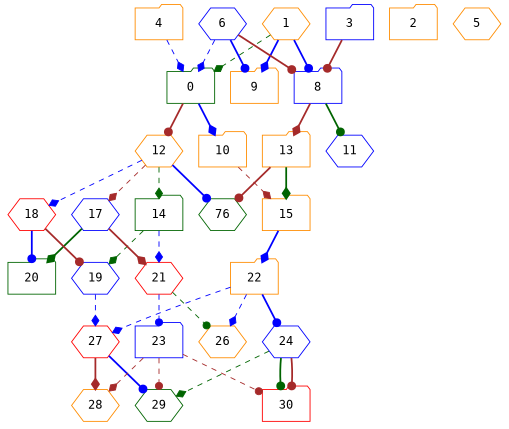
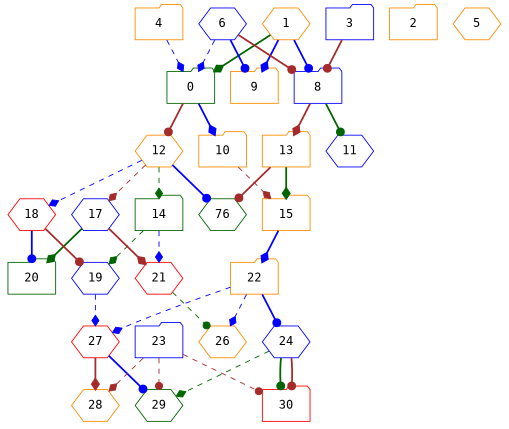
(247, 50) -> (247, 50)
(159, 307) -> none
